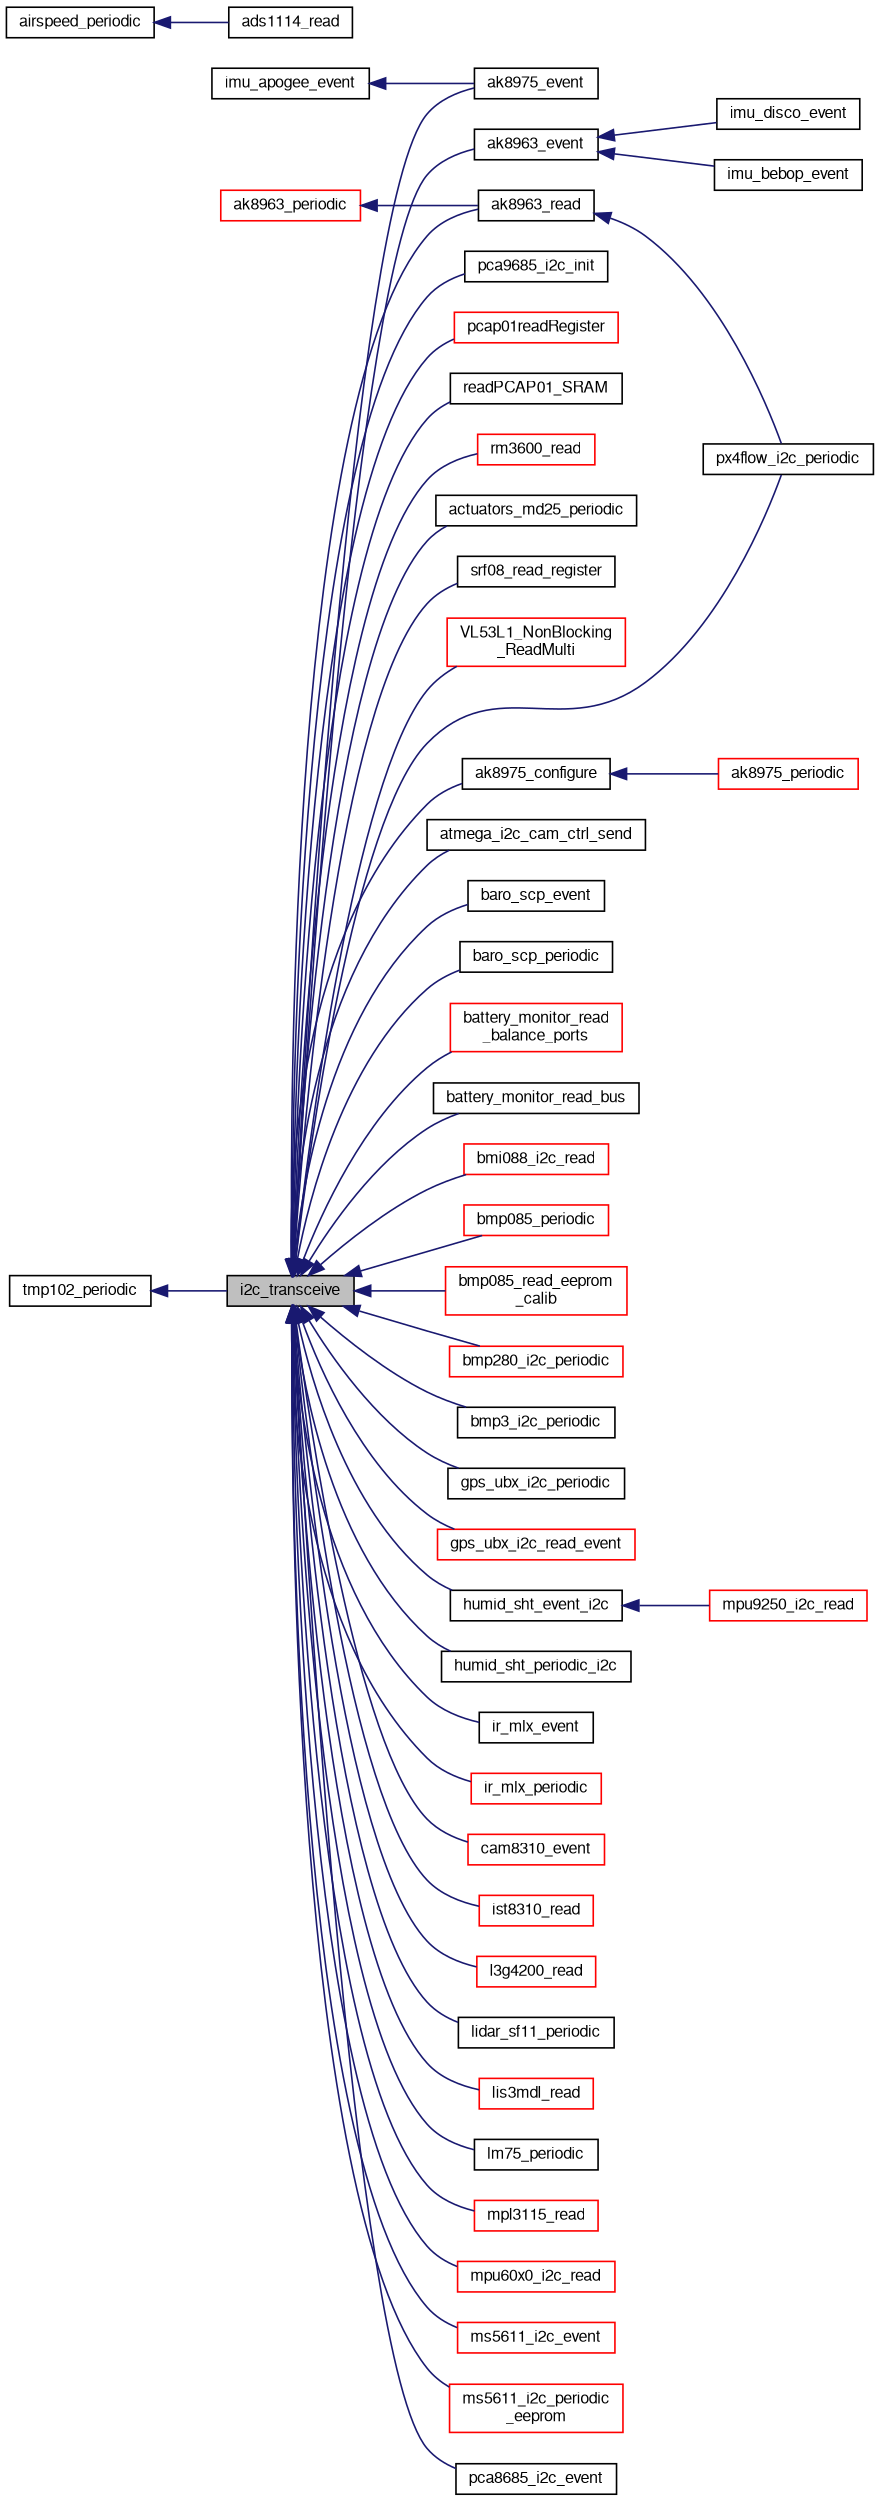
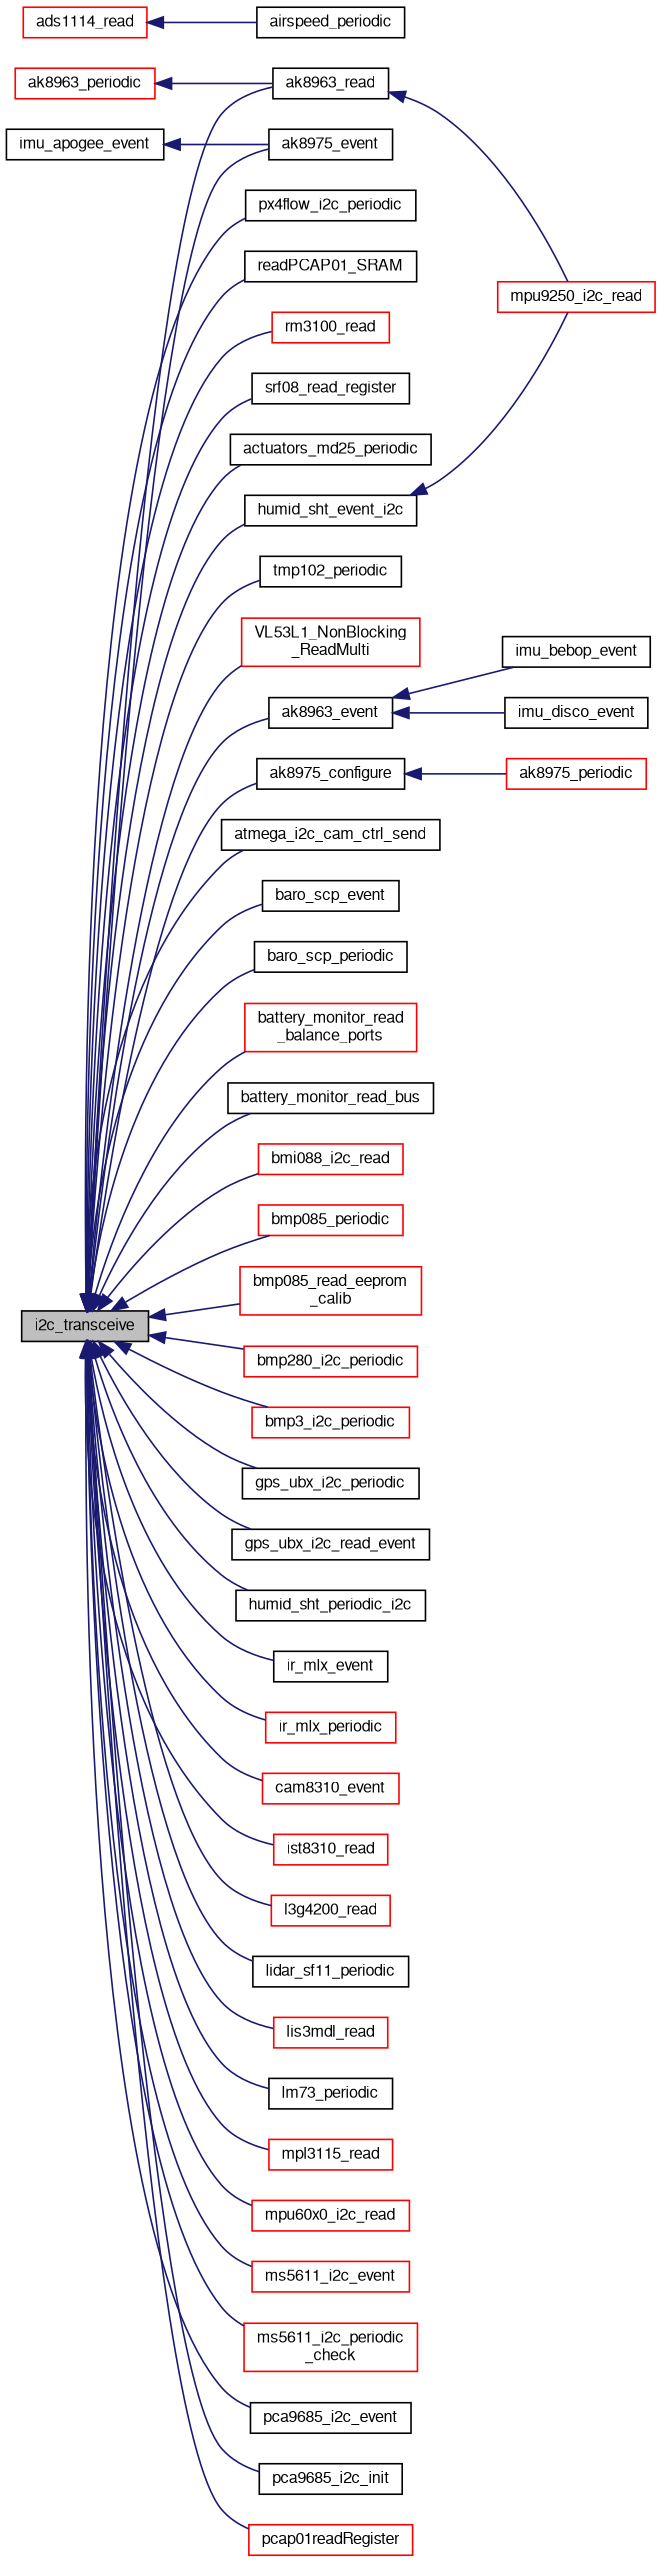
(200, 22) -> (210, 22)
(291, 22) -> (85, 22)
(716, 314) -> (502, 174)
(536, 450) -> (331, 328)
(197, 1291) -> (135, 863)
(536, 1423) -> (331, 1423)
(536, 1545) -> (331, 1545)
(536, 2155) -> (331, 2094)
(536, 2408) -> (331, 2347)
(536, 2479) -> (331, 2418)
